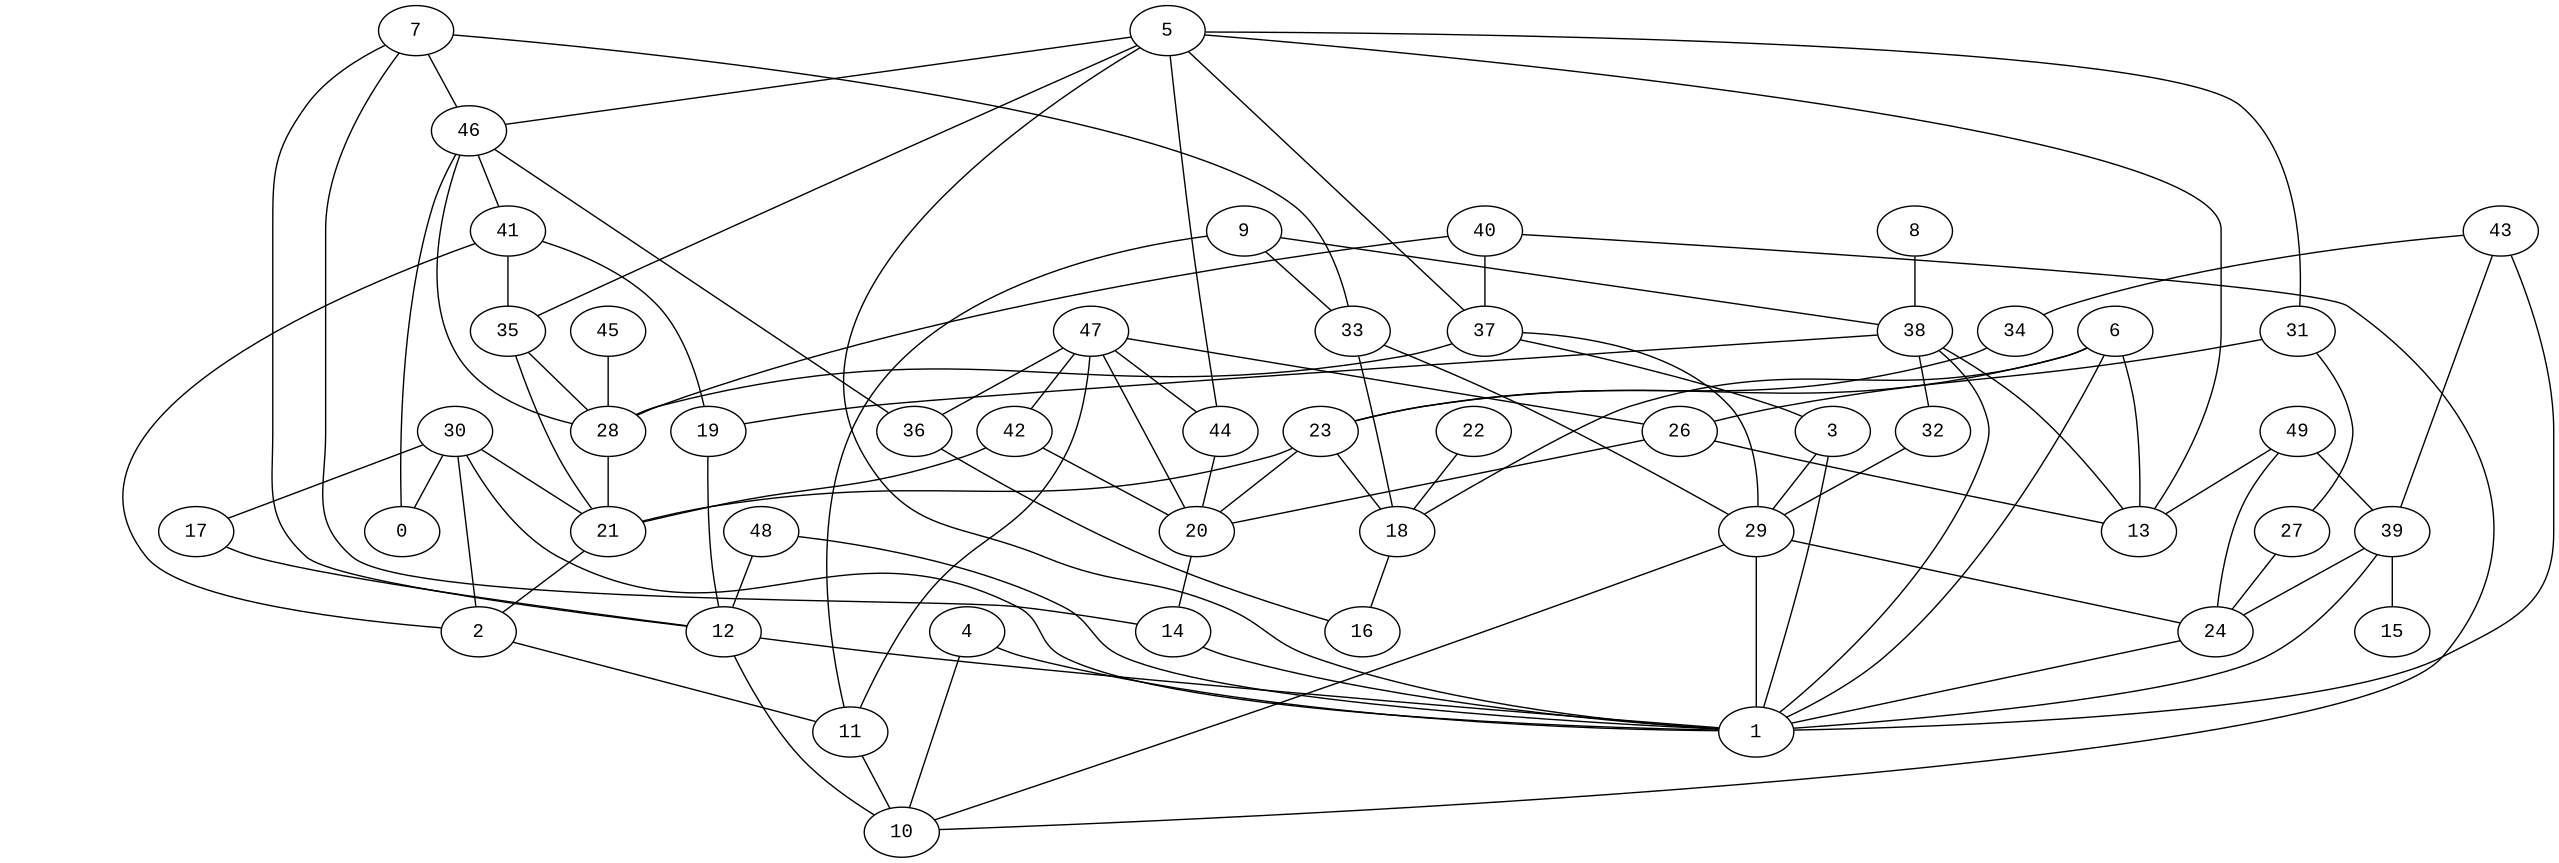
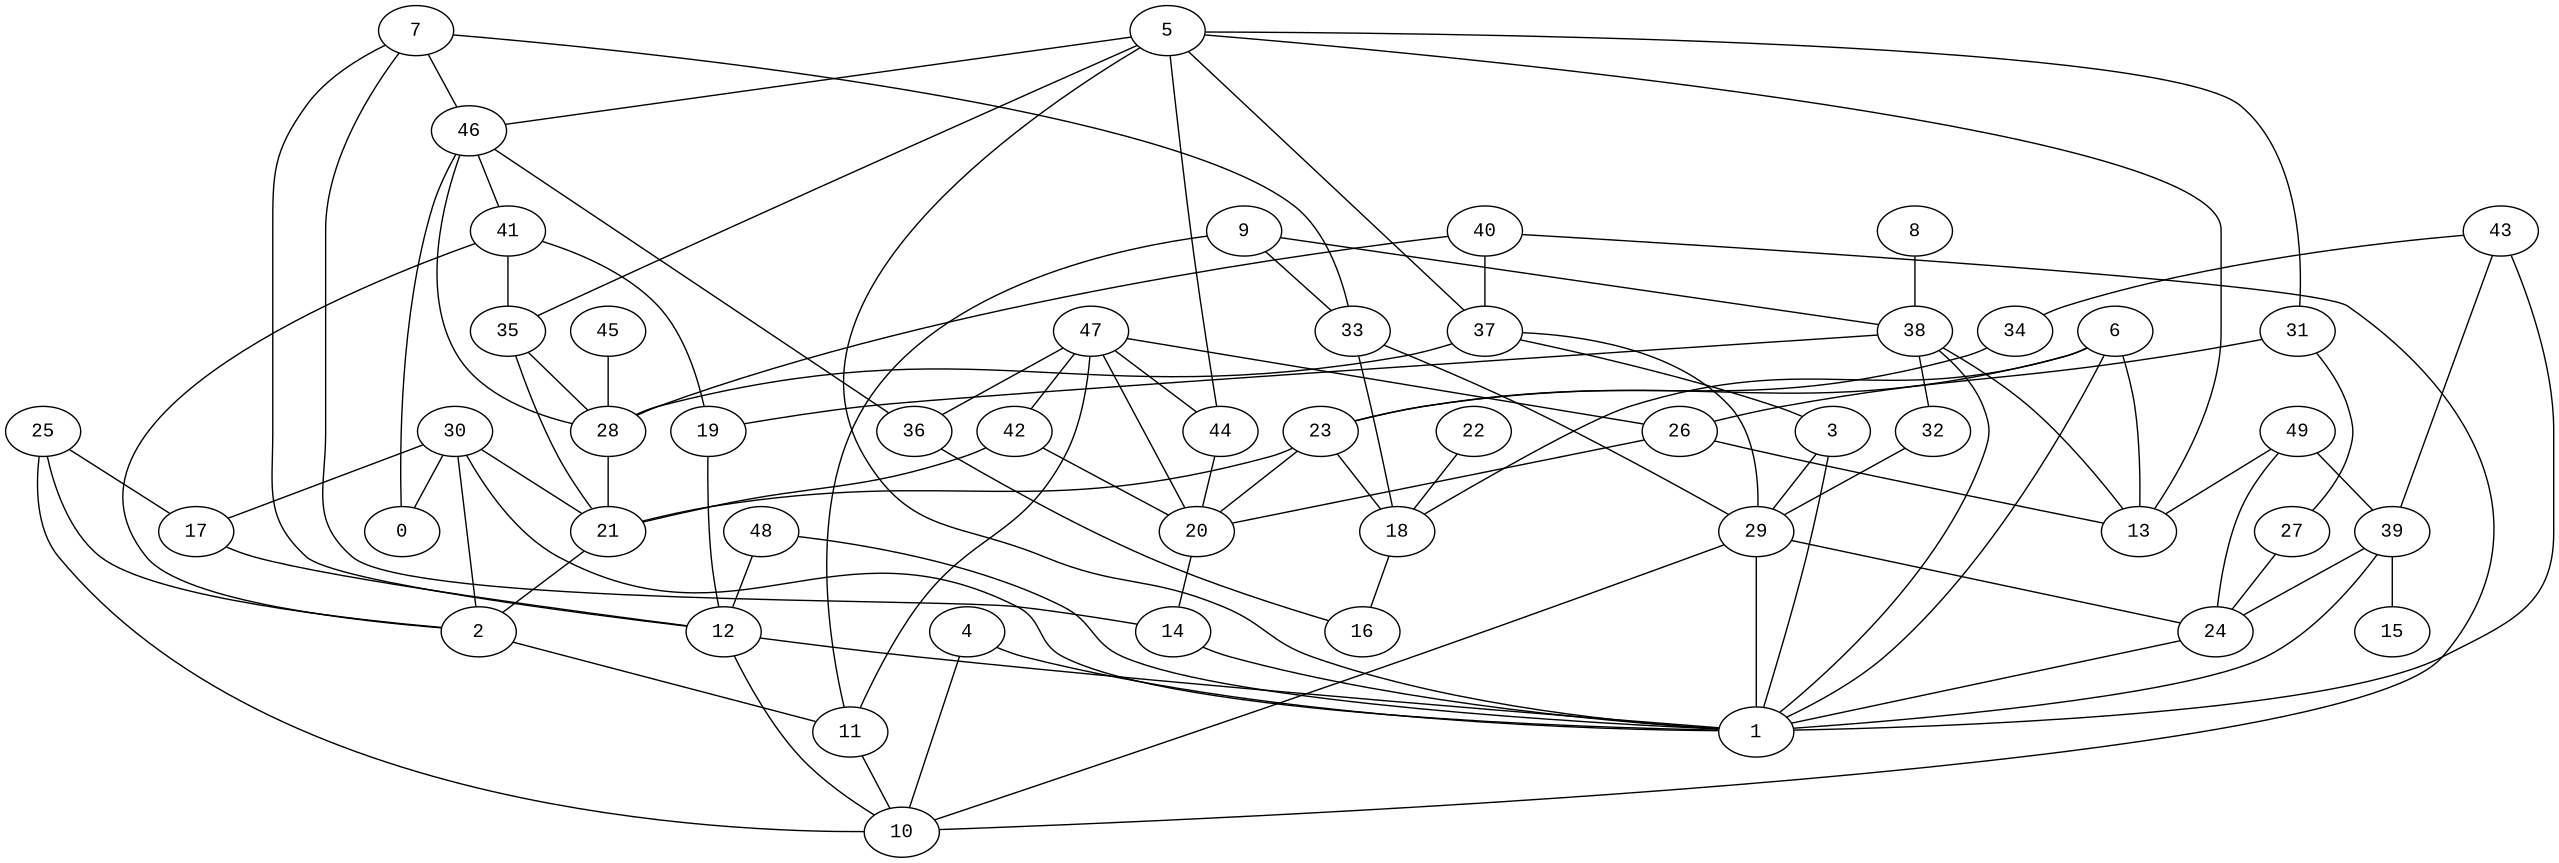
none -> (43, 431)
